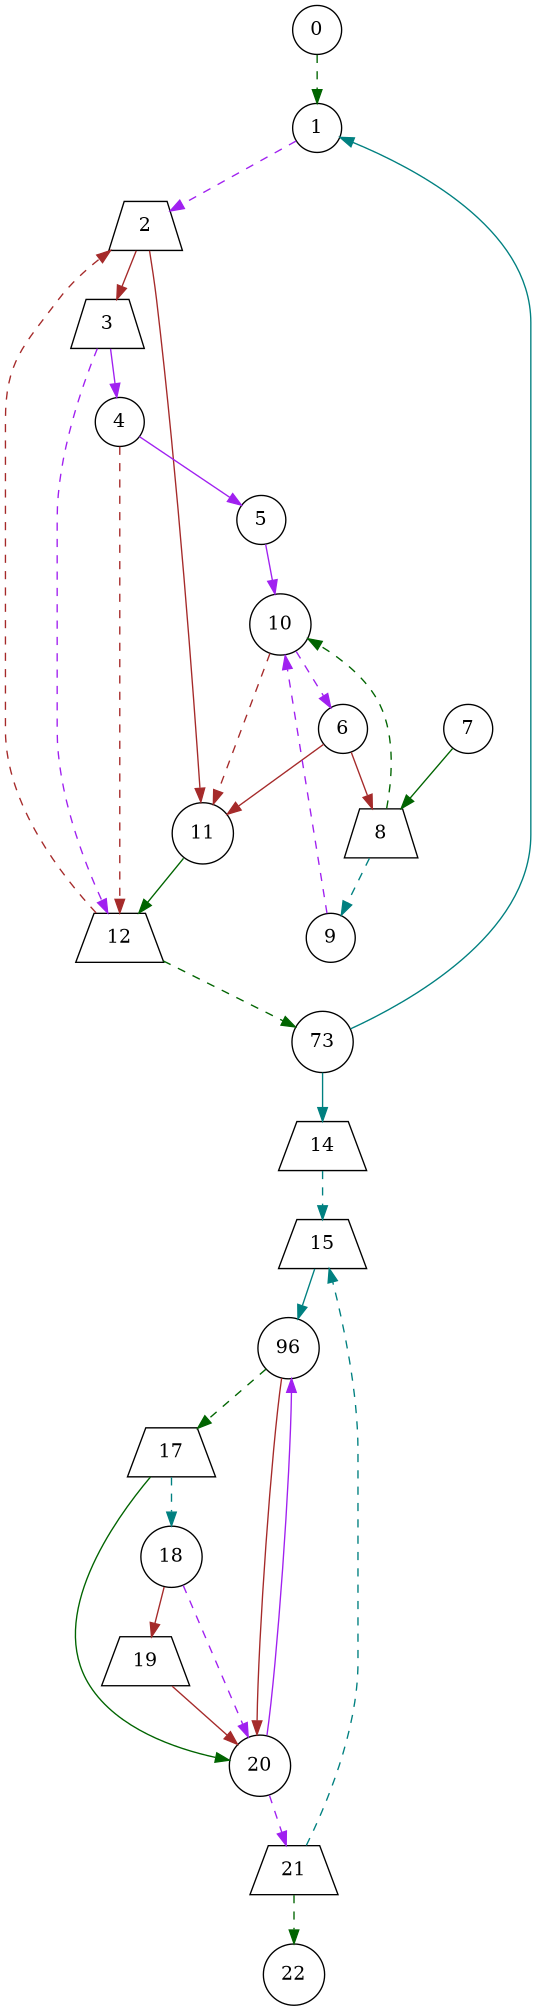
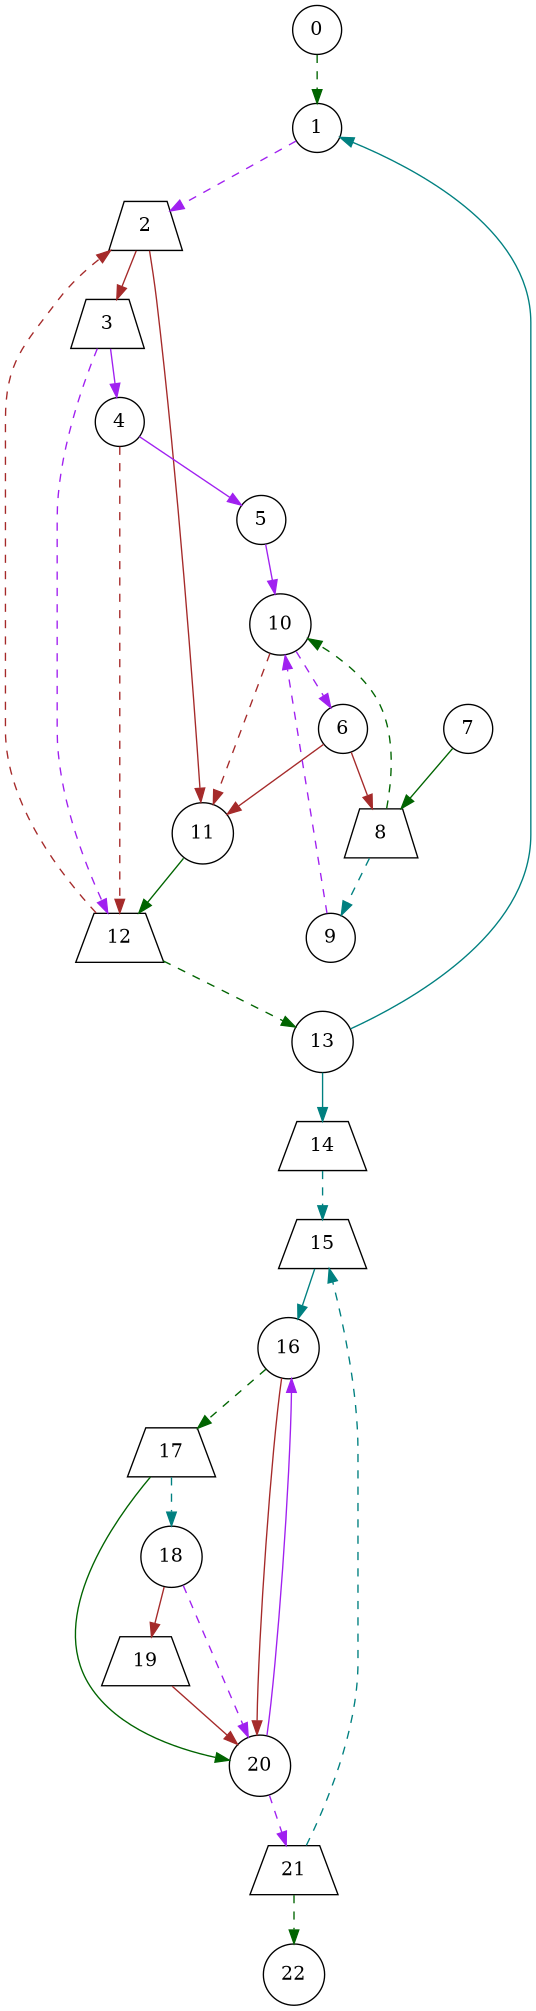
(323, 1042) -> (323, 1042)
(289, 1348) -> (289, 1348)
